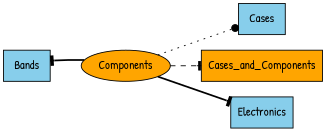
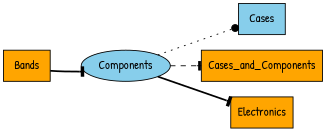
(69, 60) -> (65, 71)
(27, 66) -> (27, 66)
(126, 66) -> (126, 66)
(262, 112) -> (262, 112)
